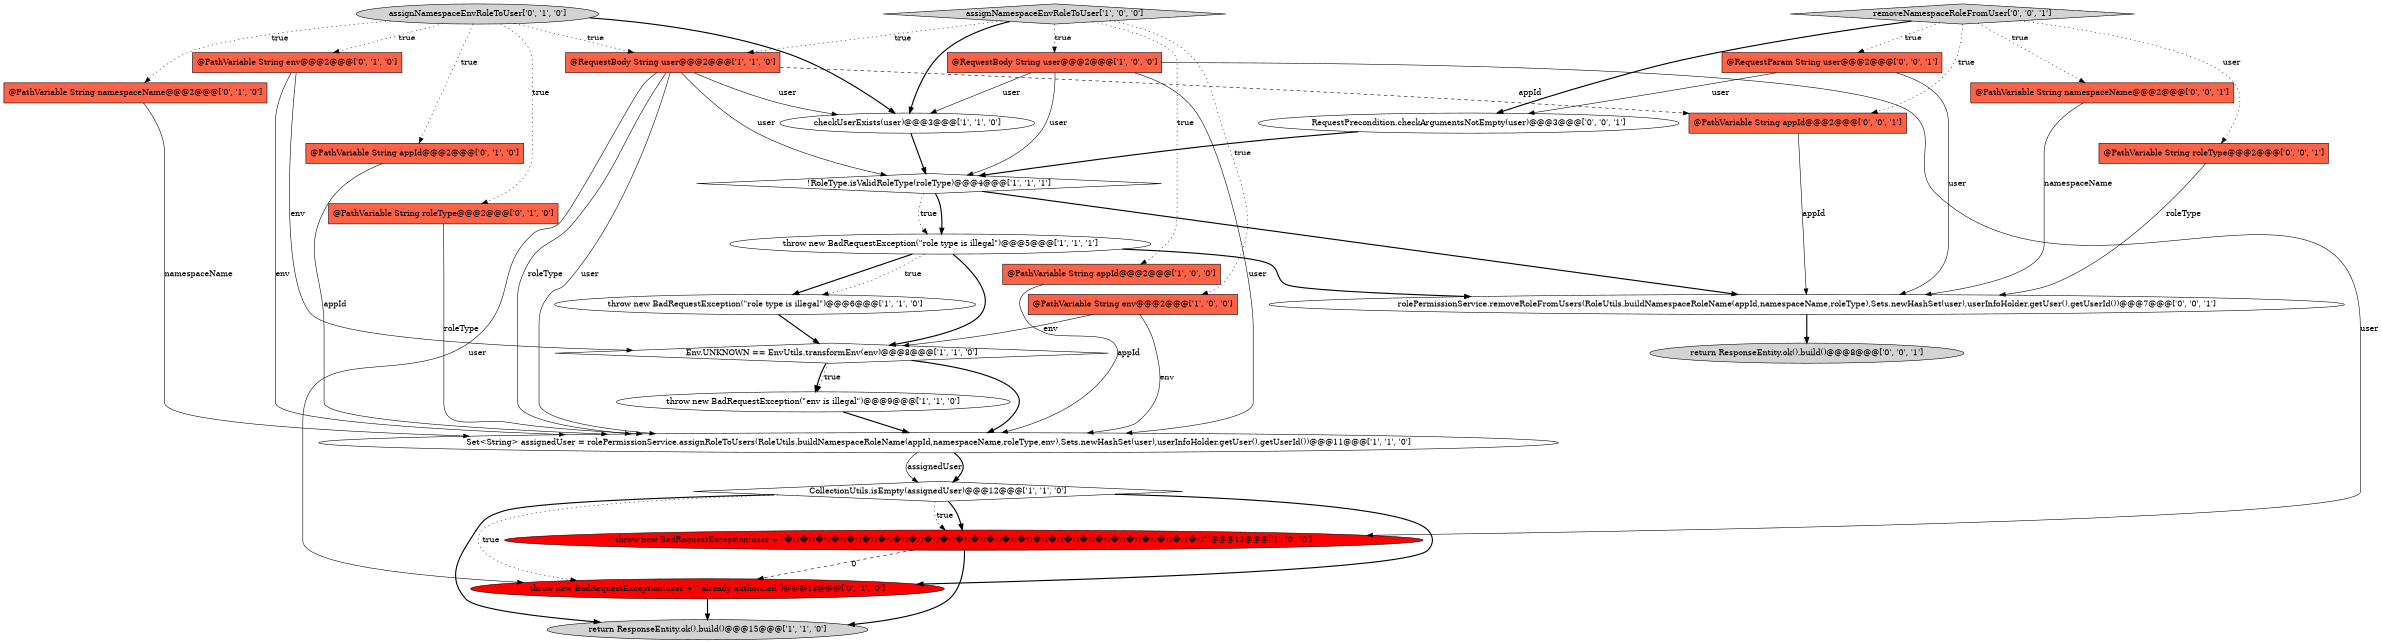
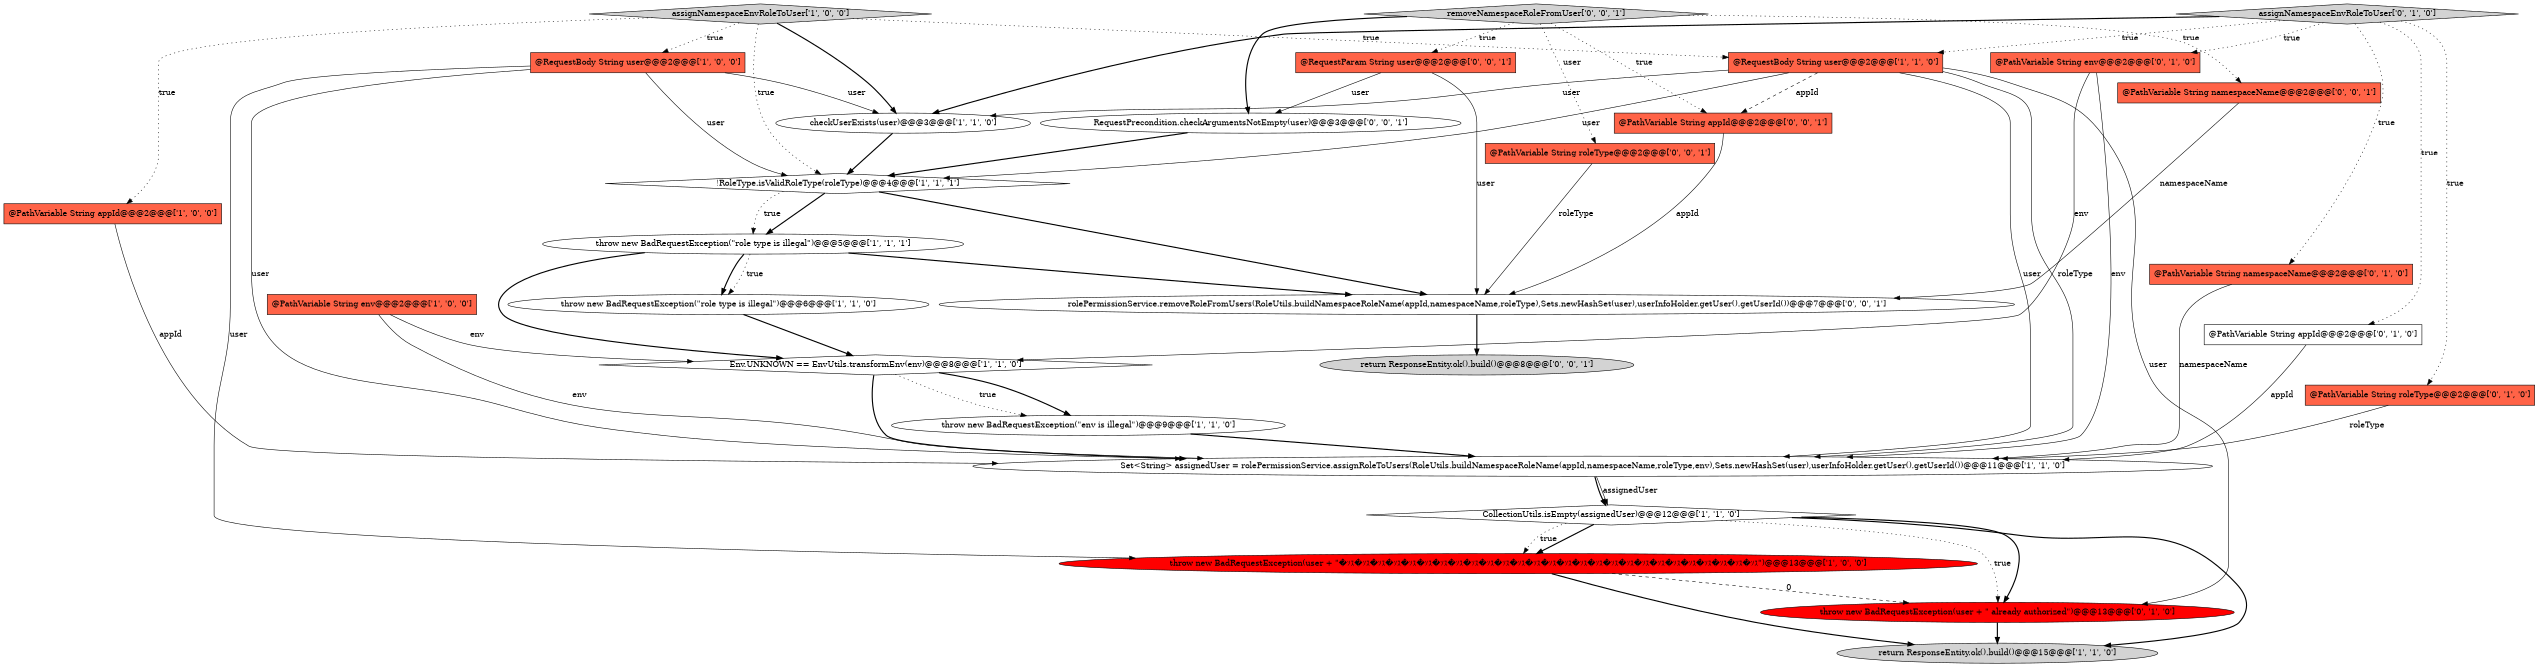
(477, 14) -> (2347, 14)
(1225, 135) -> (759, 109)
(415, 153) -> (2313, 335)
